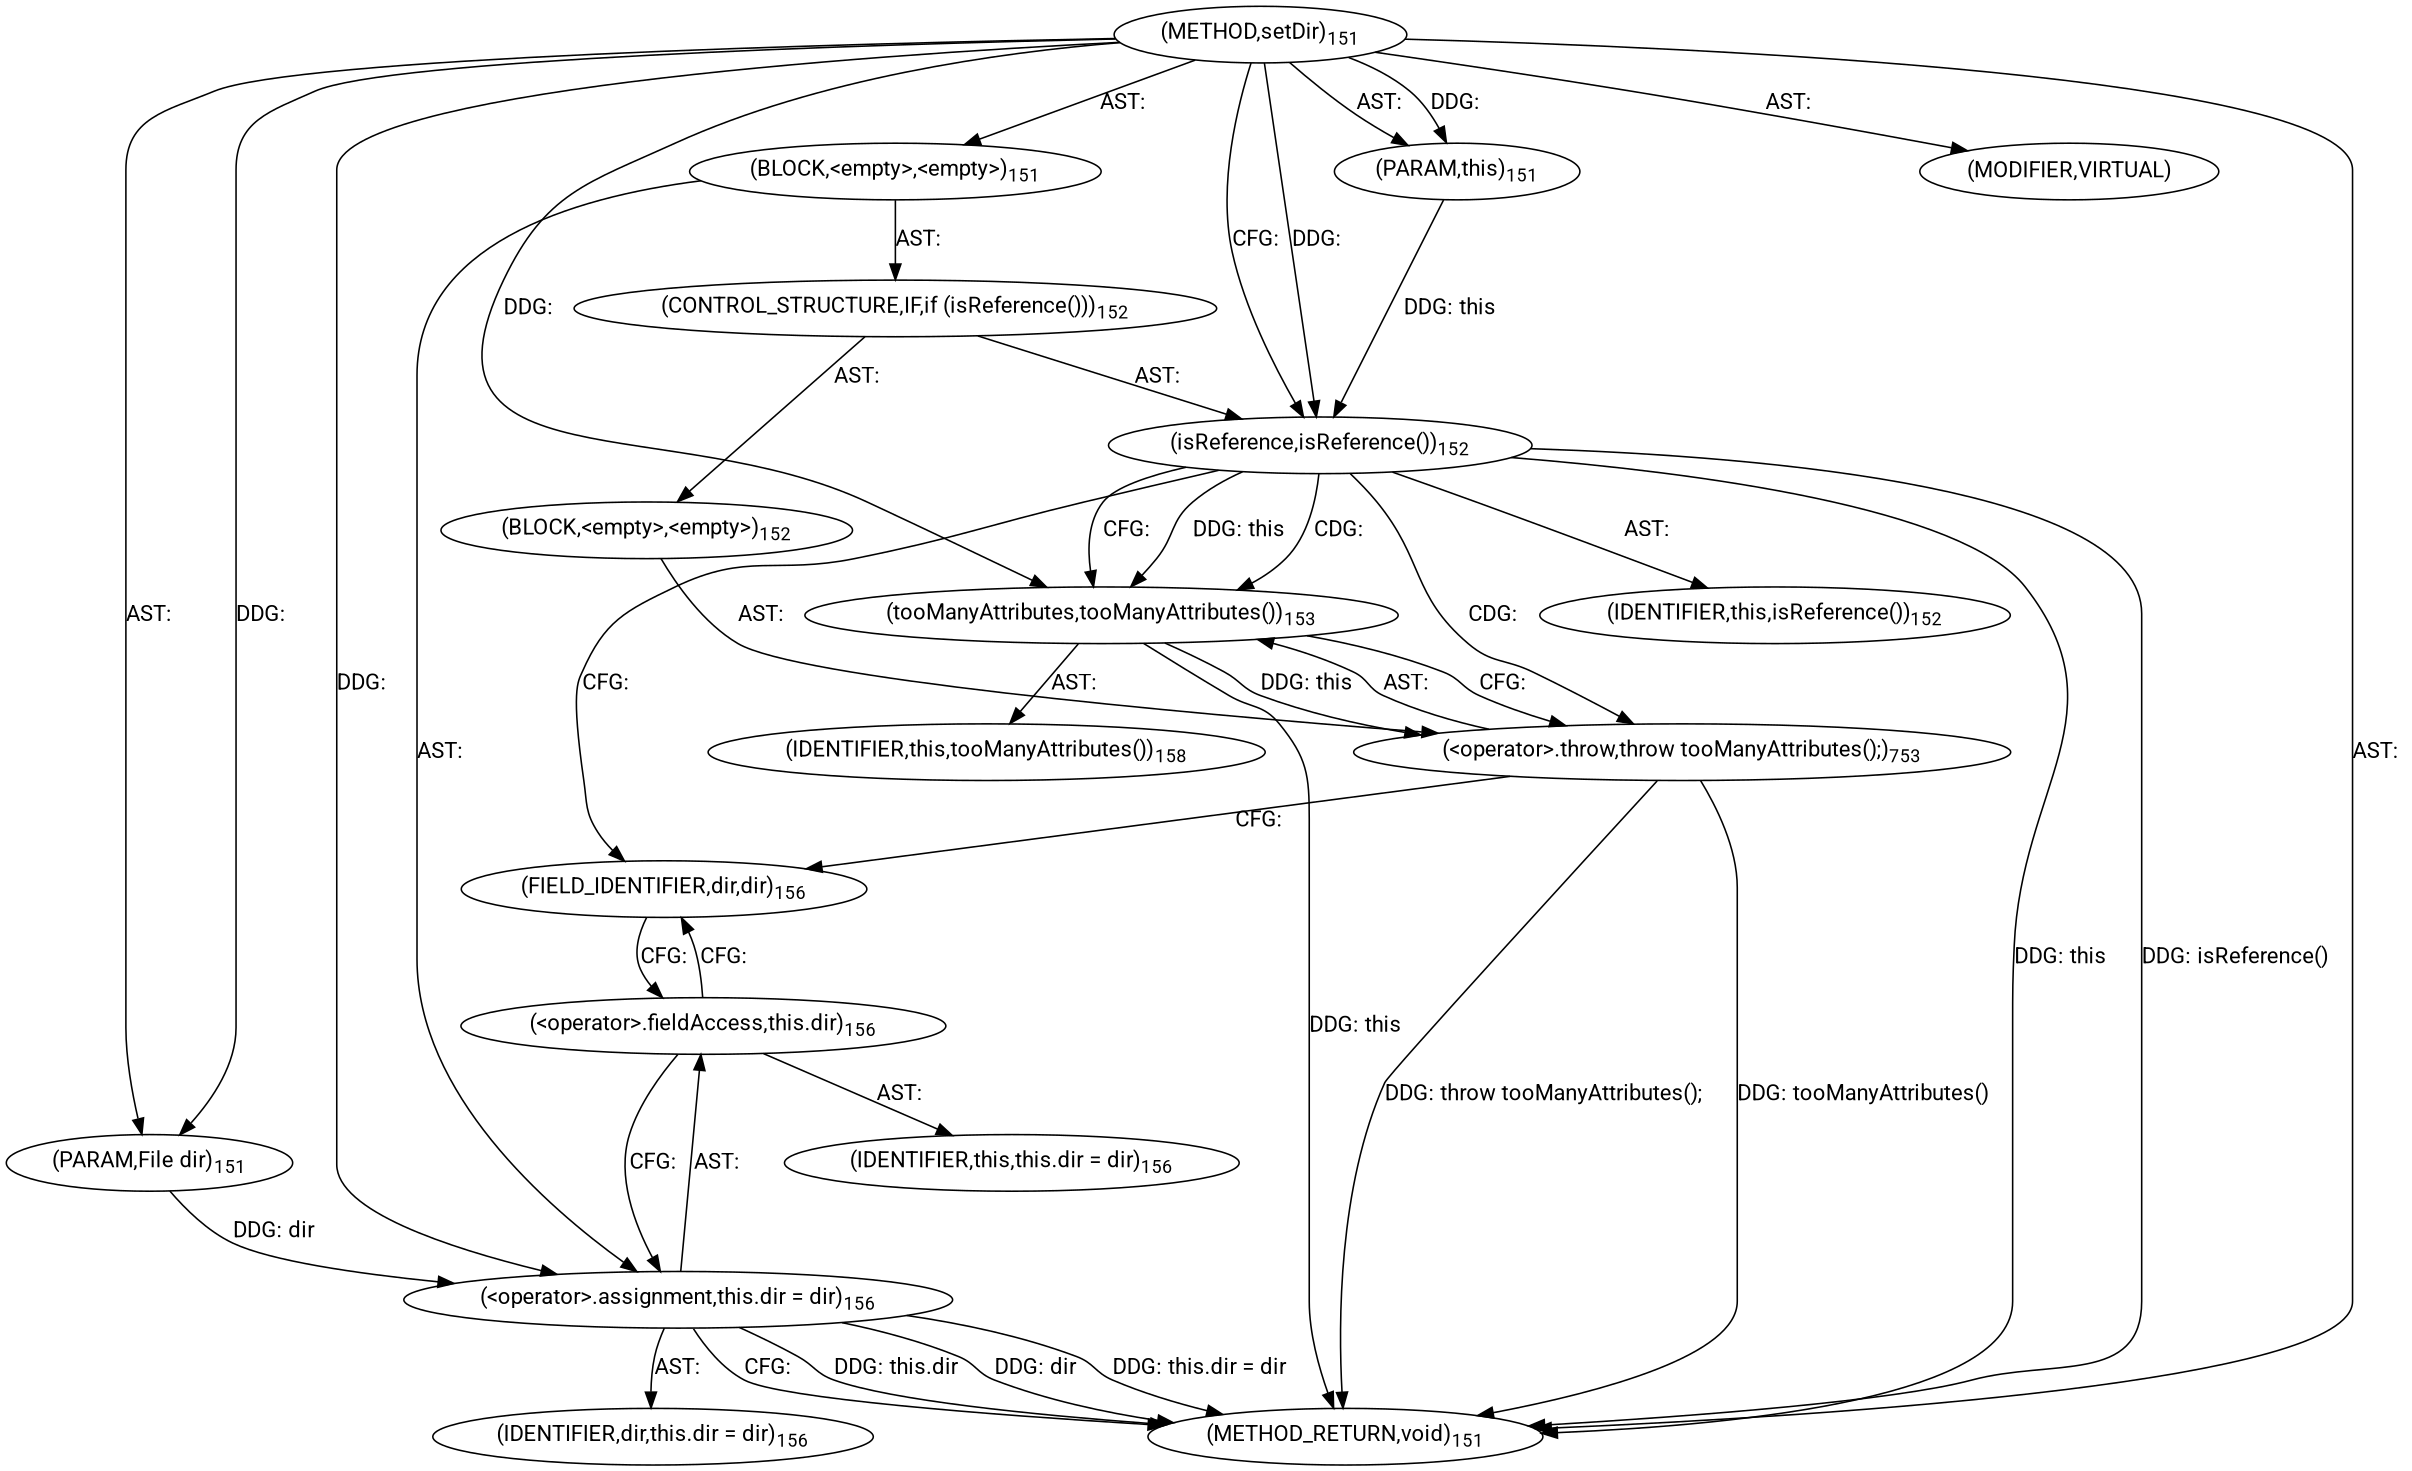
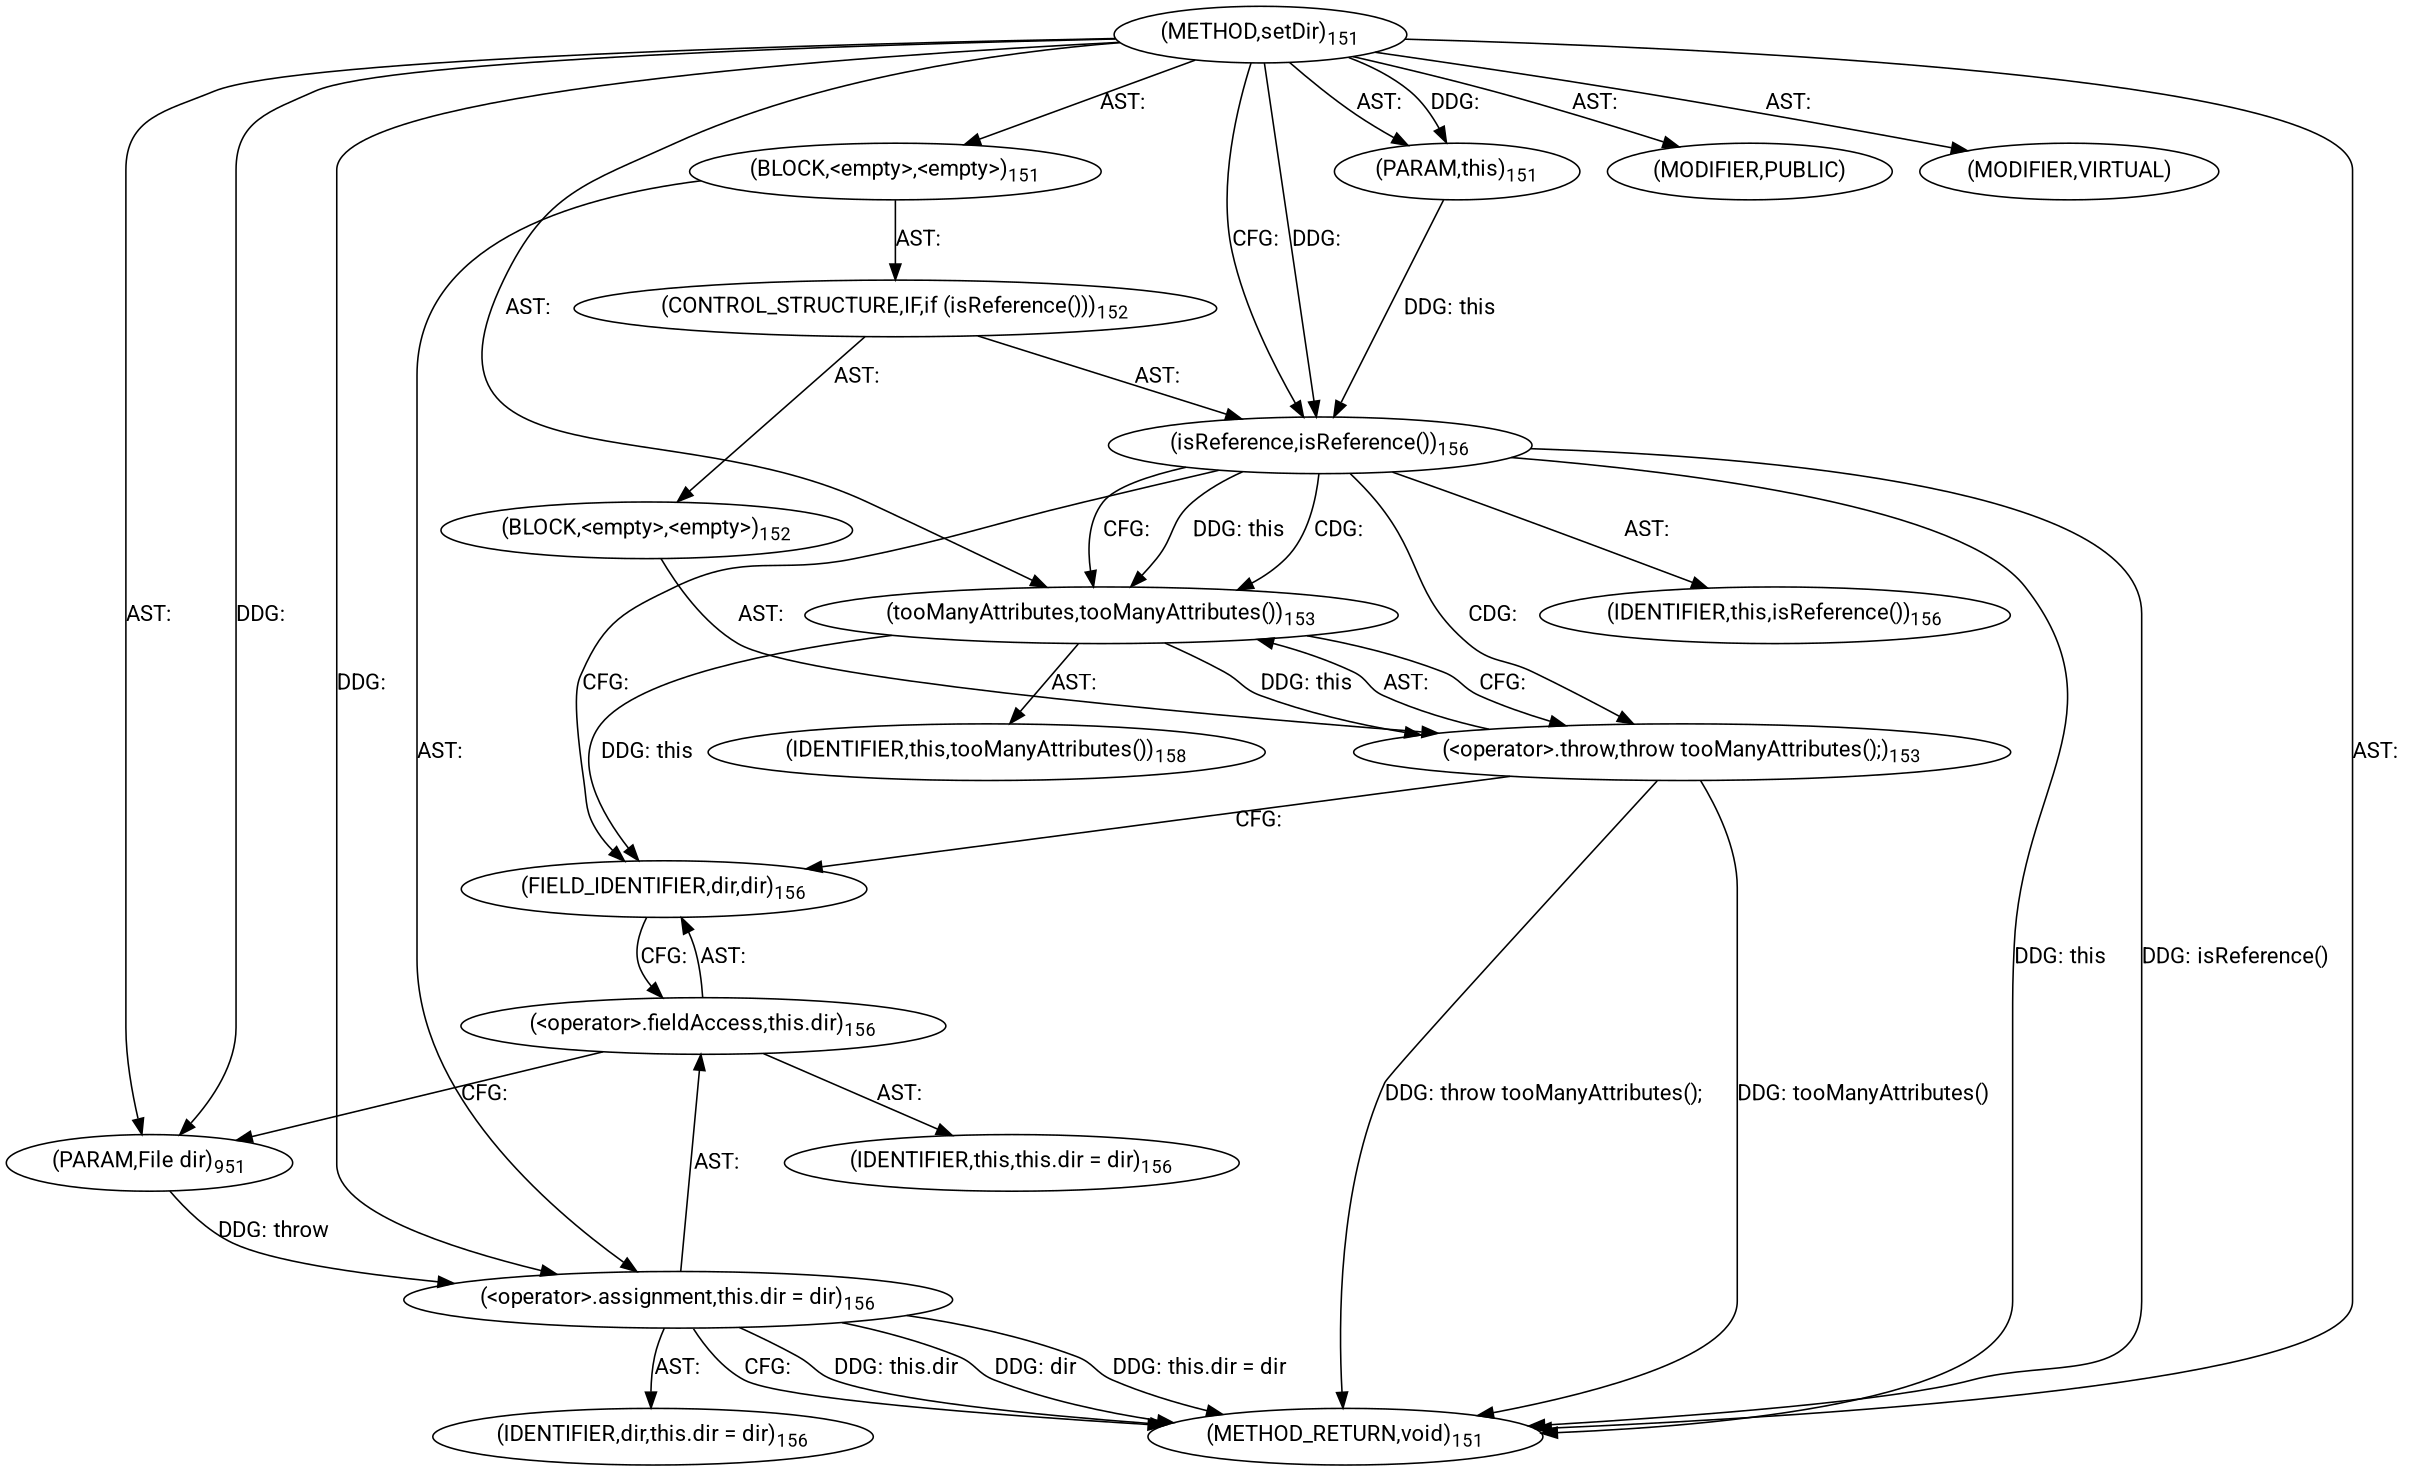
none -> (1750, 172)
(532, 308) -> (532, 308)
(1454, 443) -> (1454, 443)
(1927, 613) -> (1927, 613)
(1906, 750) -> (1906, 750)
(727, 958) -> (727, 958)
(1309, 977) -> (674, 681)
(626, 1151) -> (428, 1094)
(231, 1161) -> (231, 1161)
(274, 1231) -> (274, 1231)
